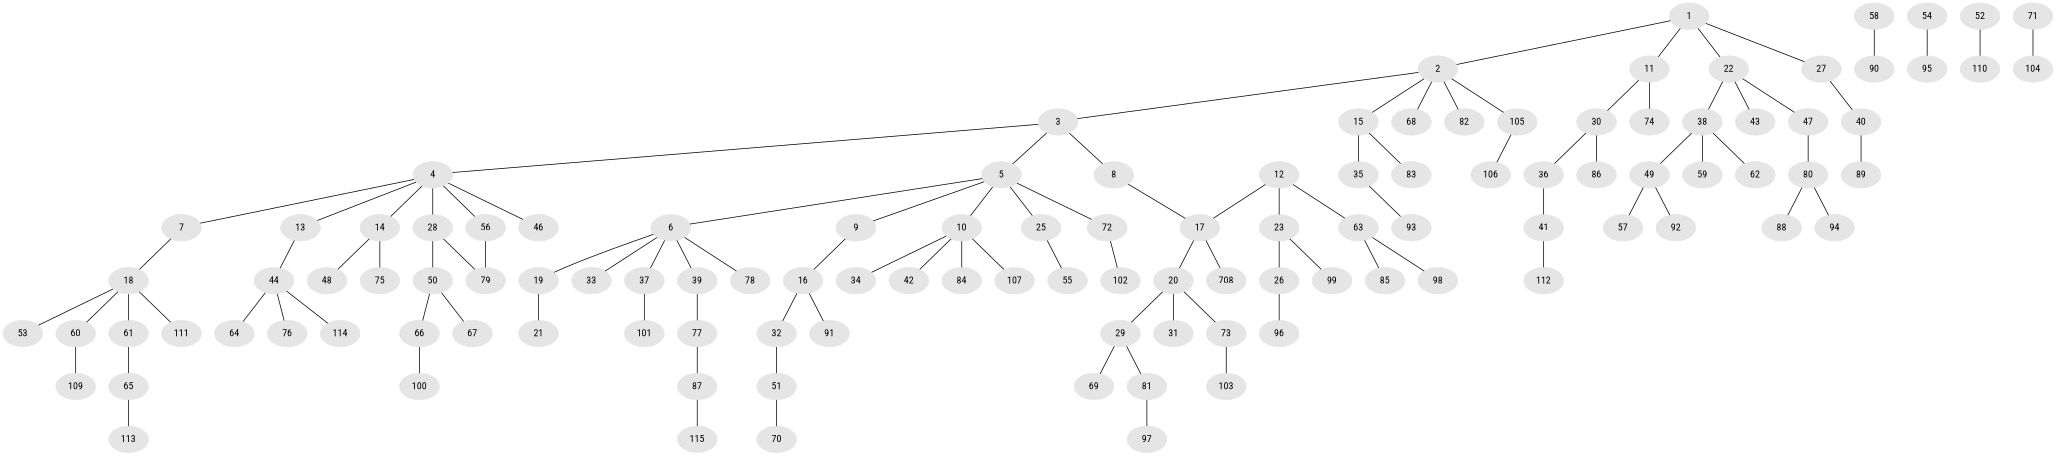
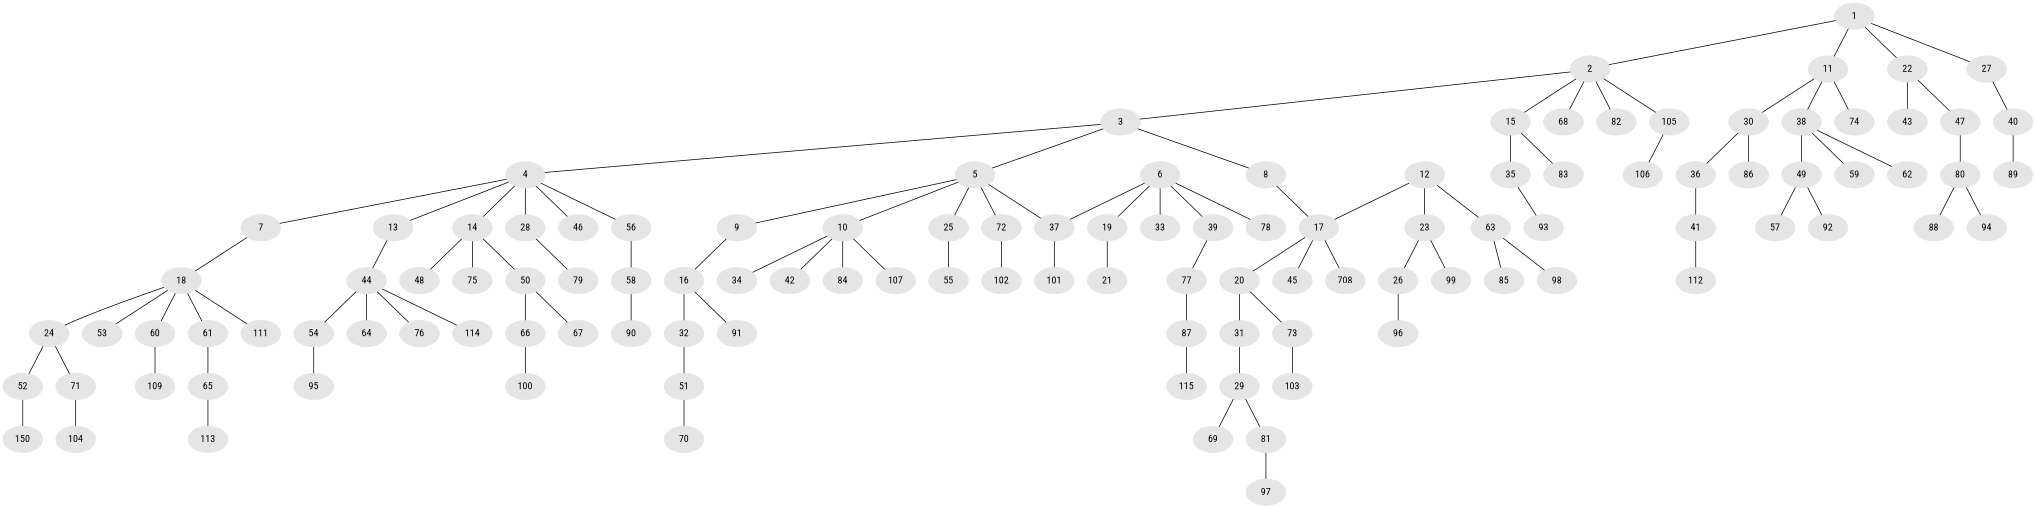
(1980, 69) -> (23, 439)
(1716, 96) -> (1815, 96)
(836, 201) -> (1015, 201)
(433, 254) -> (499, 254)
(486, 254) -> (631, 254)
none -> (1292, 281)
none -> (340, 307)
(1147, 307) -> (1239, 360)
none -> (49, 334)
